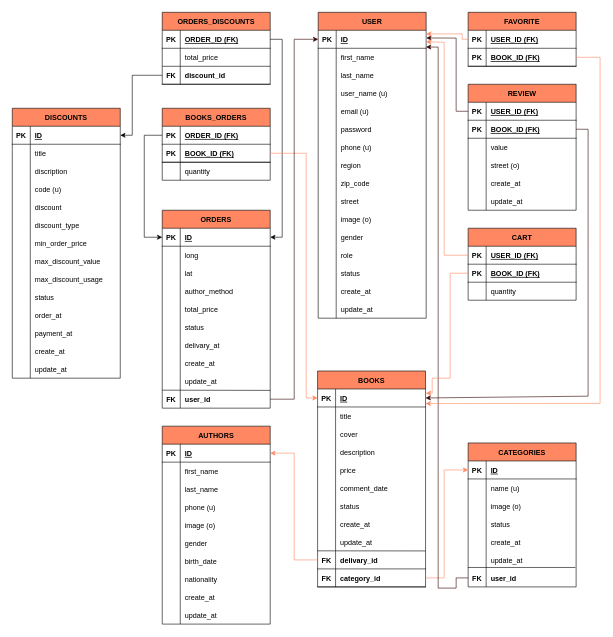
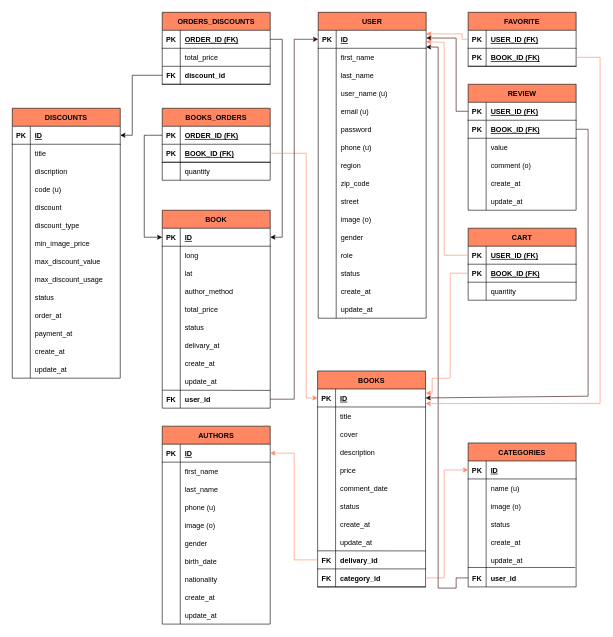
(510, 166) -> (512, 166)
(216, 220) -> (216, 220)
(63, 244) -> (62, 244)
